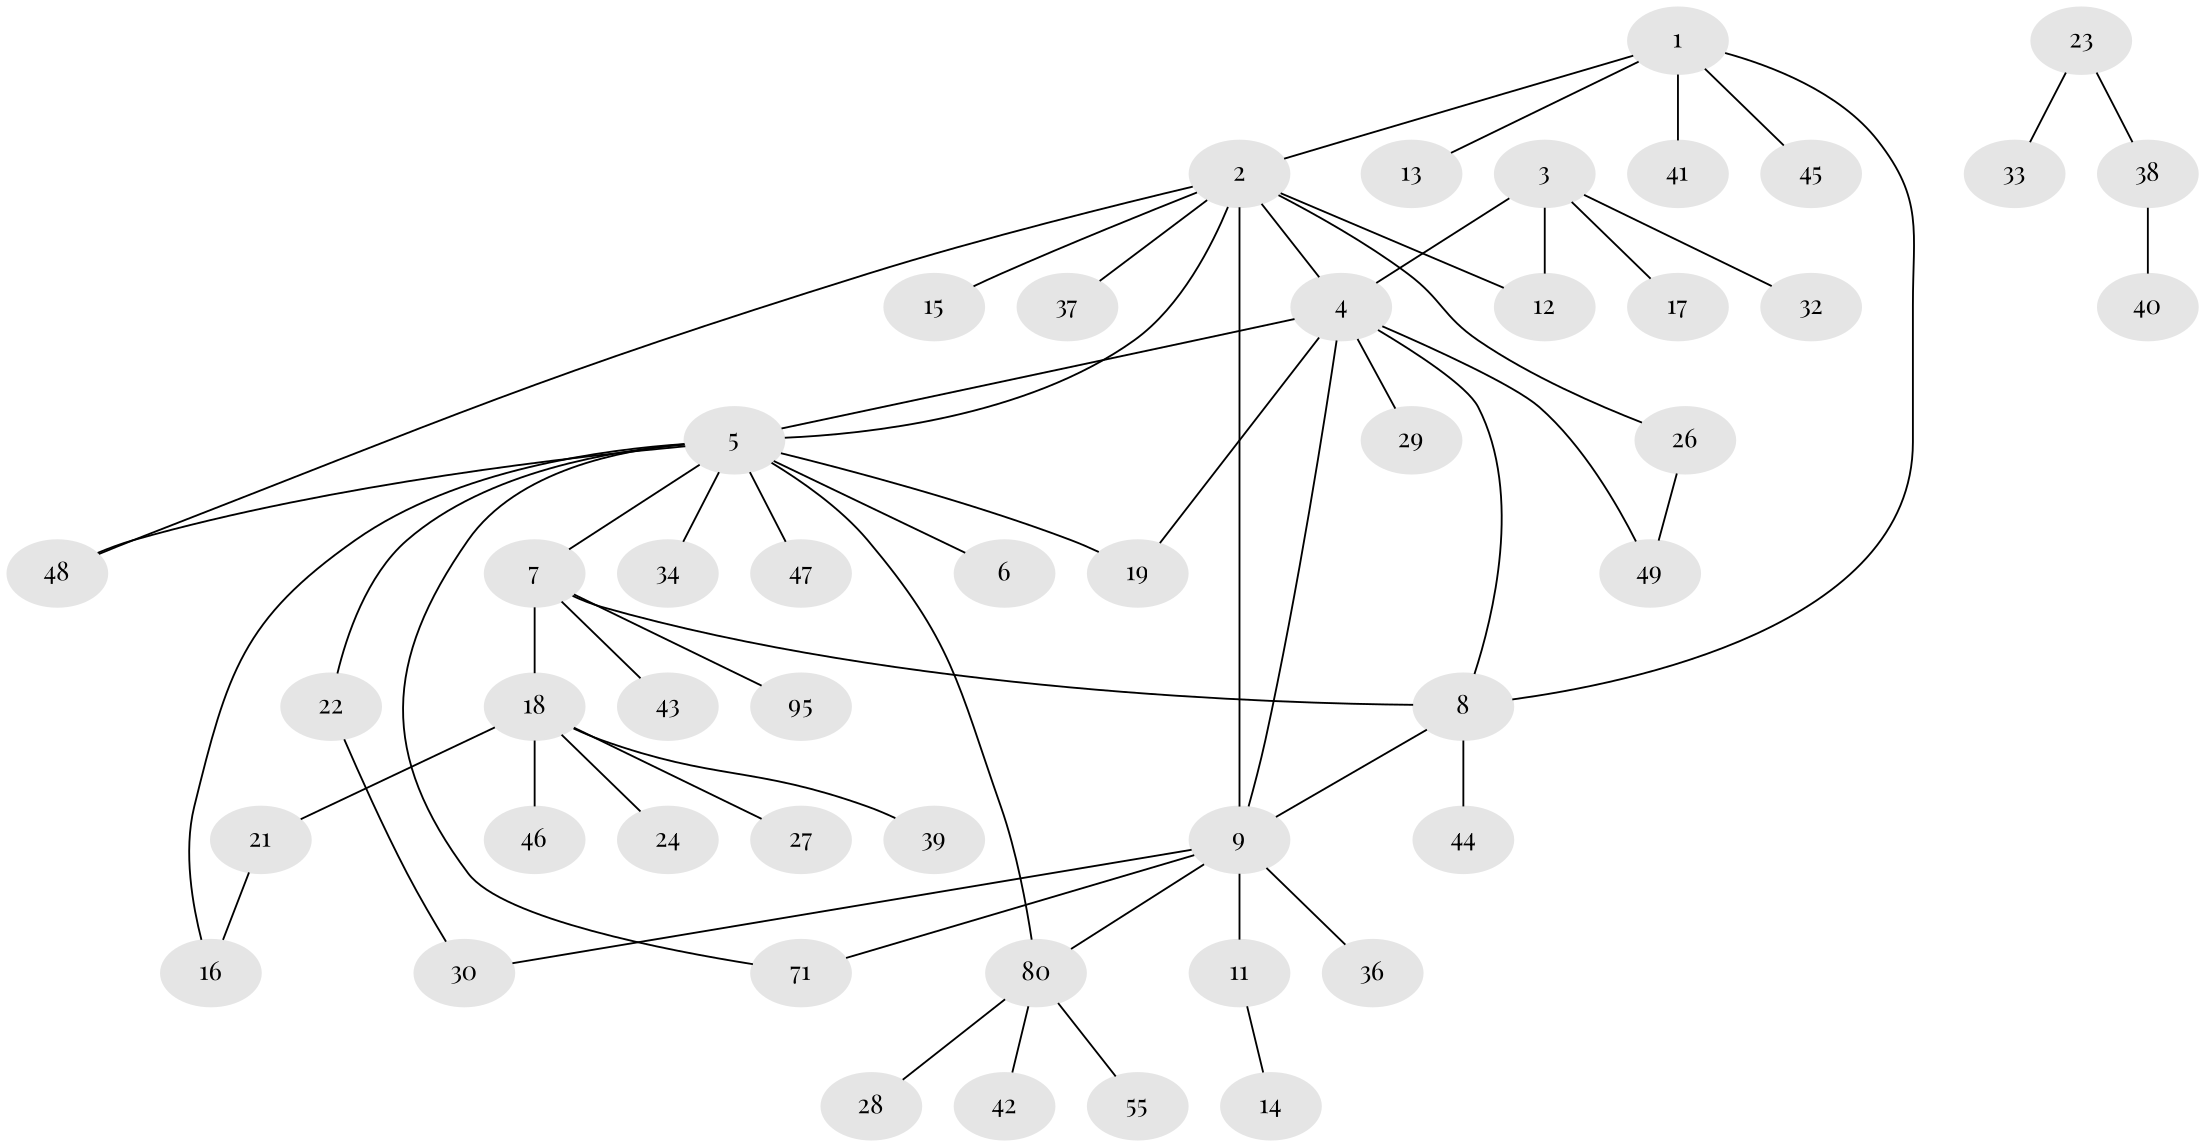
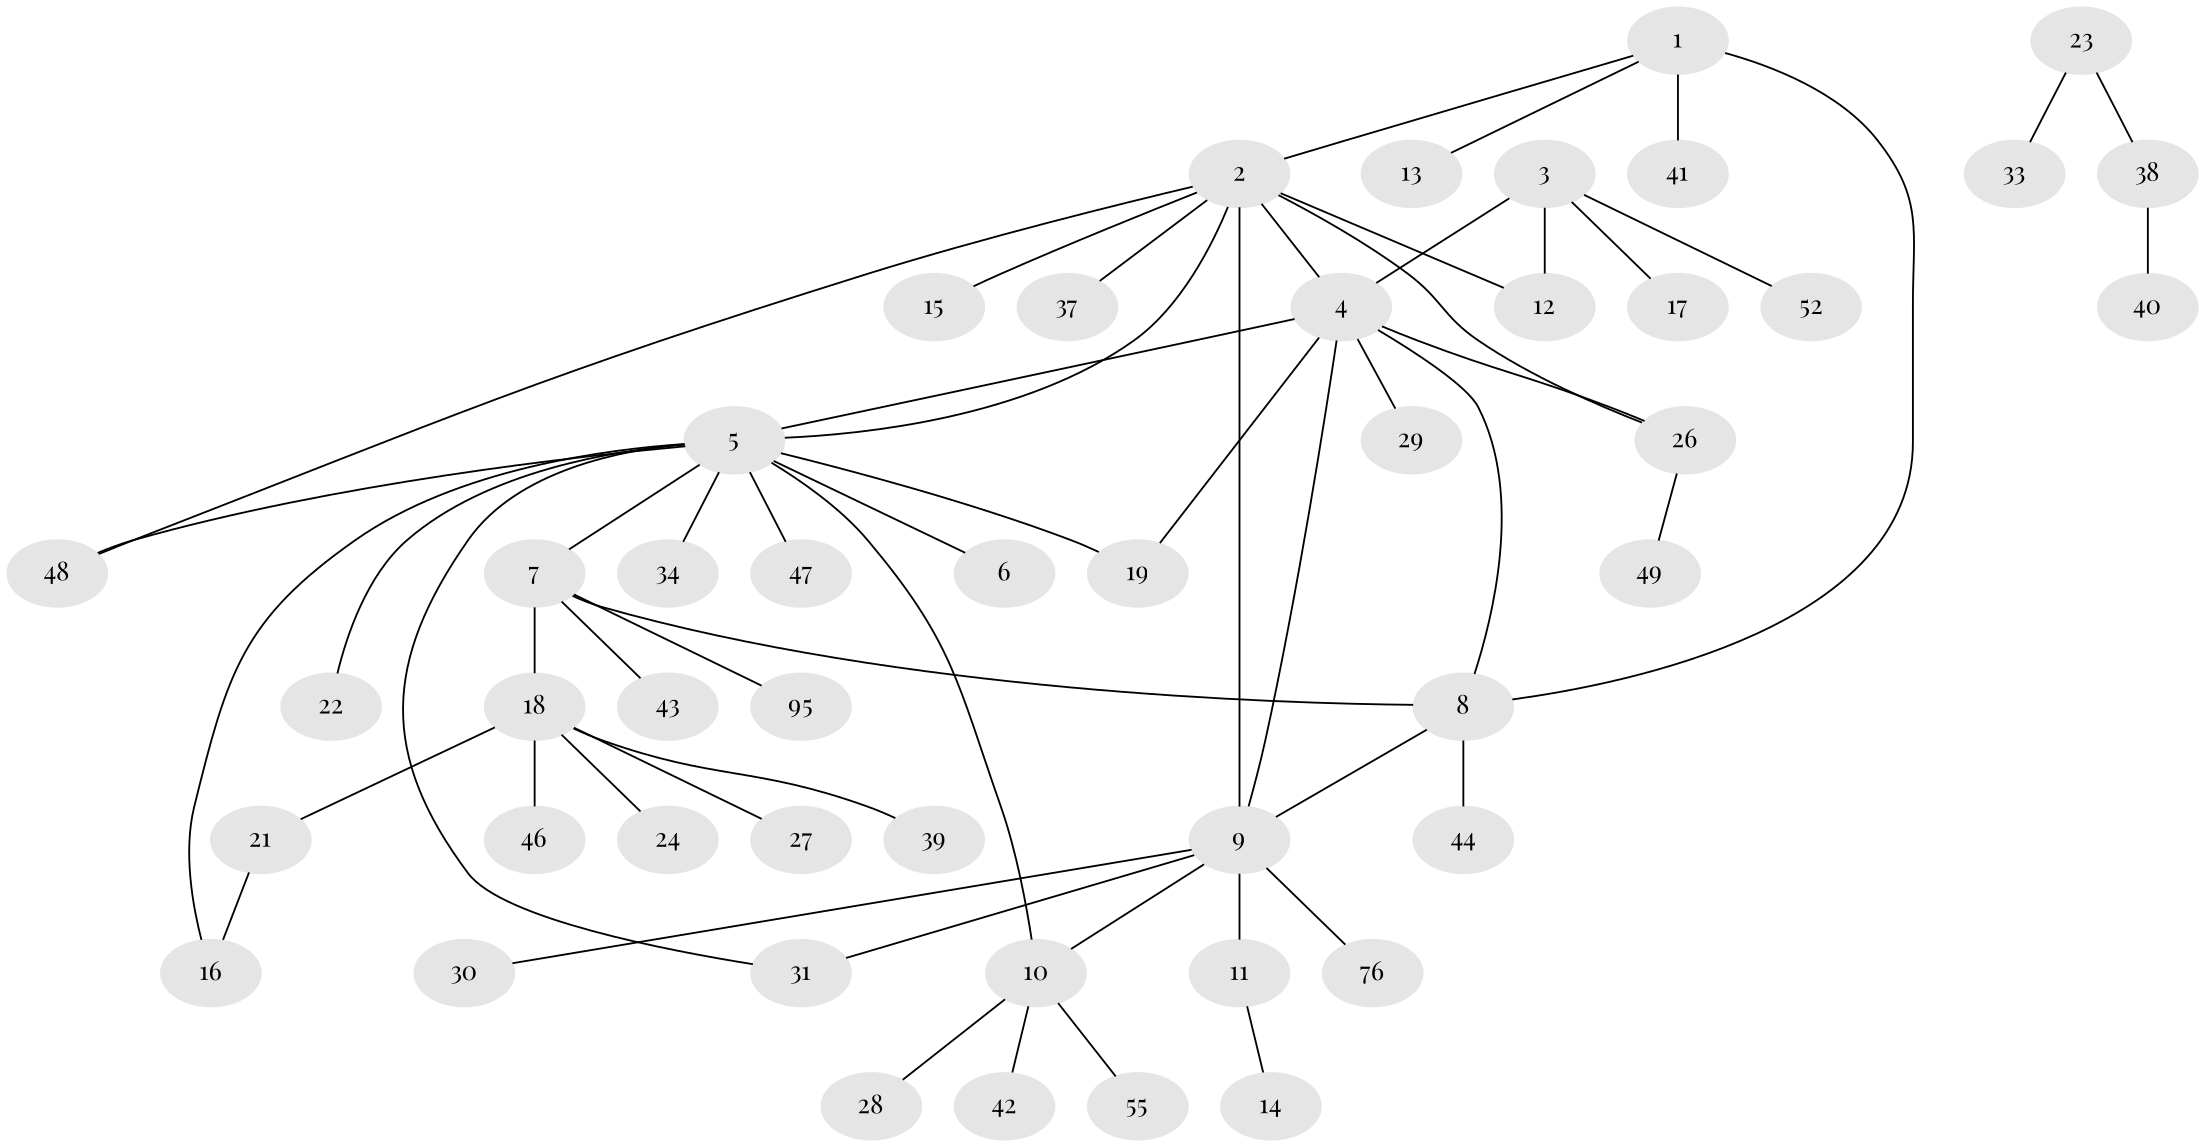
(1811, 174) -> none
(1811, 307) -> (1811, 307)
(1535, 404) -> (1507, 372)
(391, 842) -> none
(801, 973) -> (801, 973)
(1036, 973) -> (1036, 973)
(1373, 973) -> (1373, 973)
